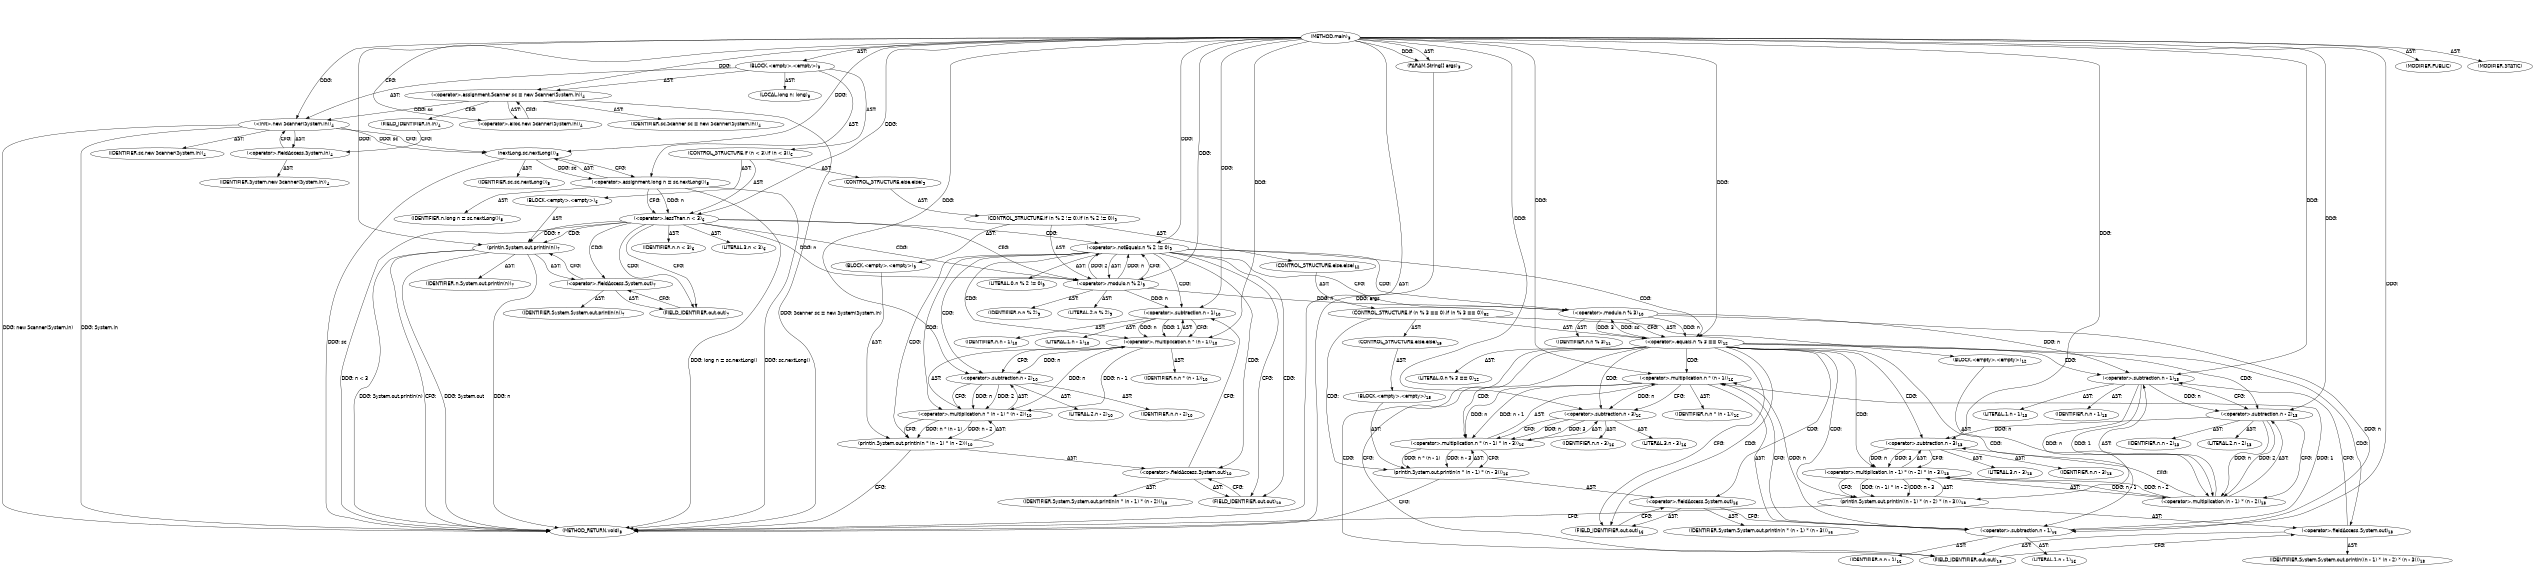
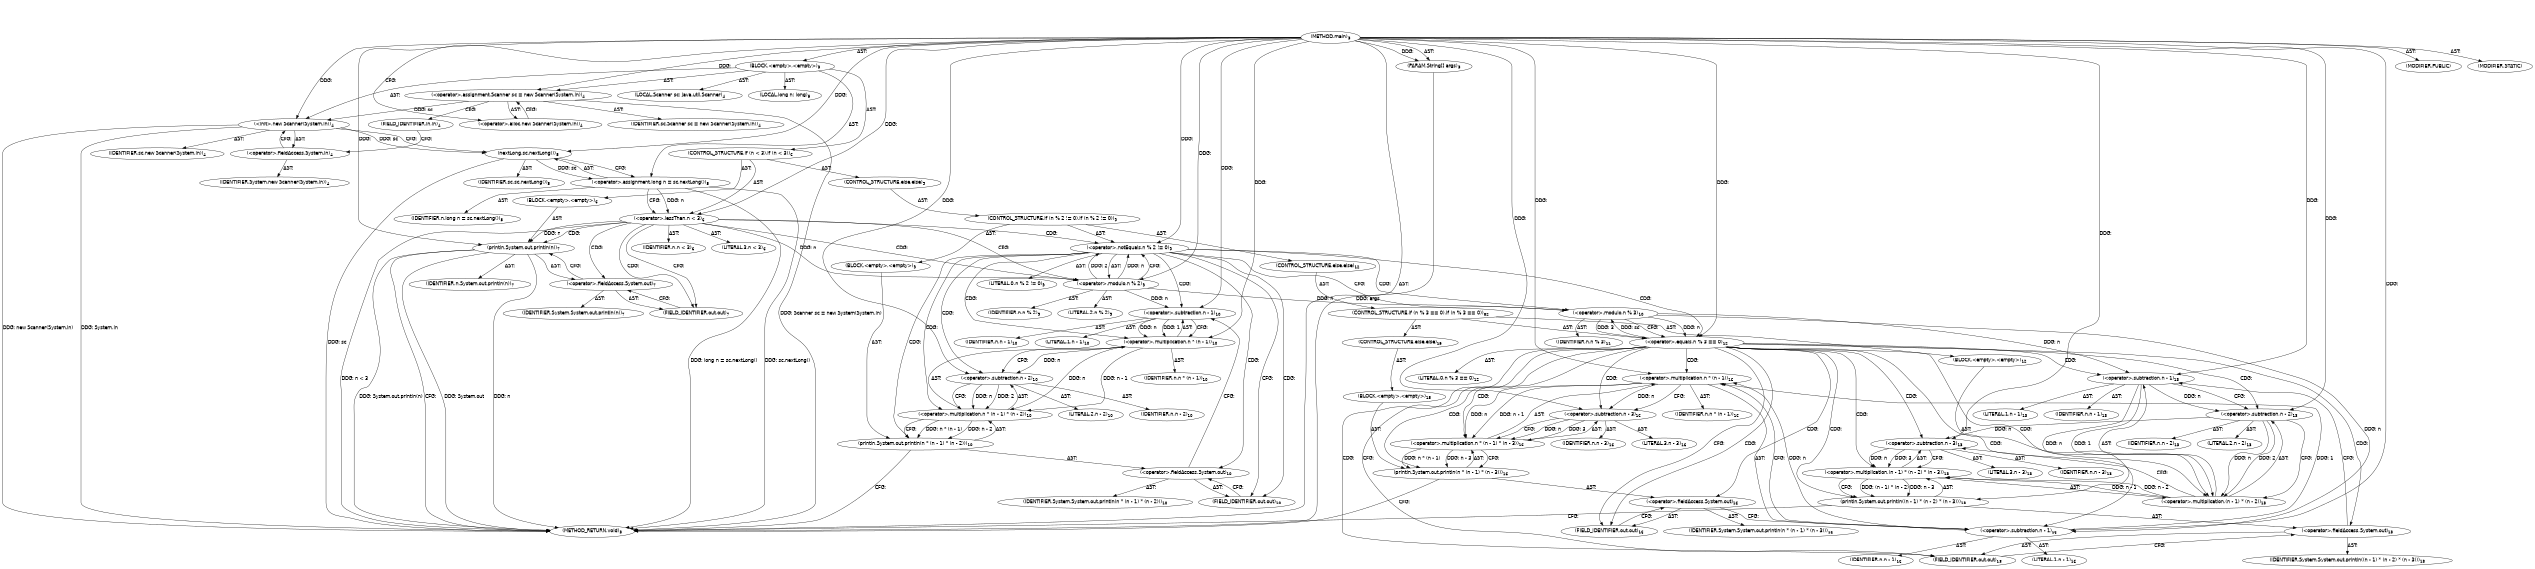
none -> (680, 96)
(1060, 260) -> (1089, 233)
(1326, 404) -> (1467, 397)
none -> (1962, 410)
